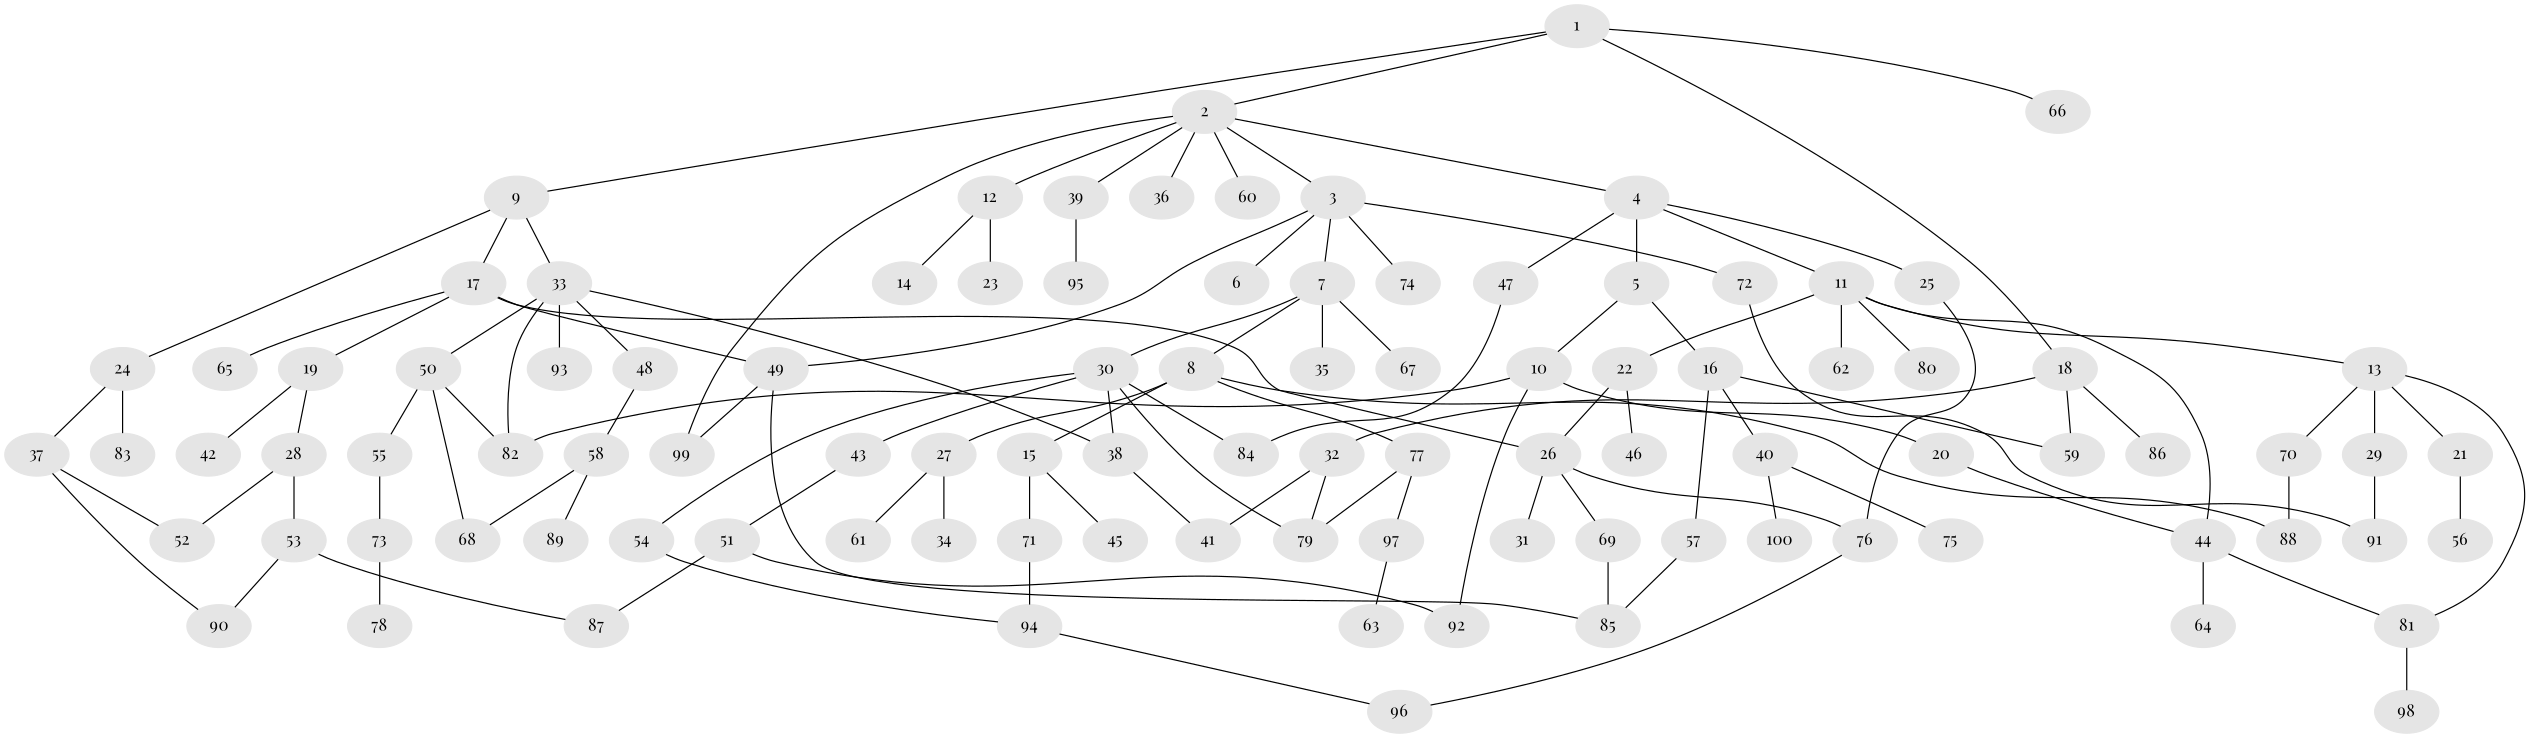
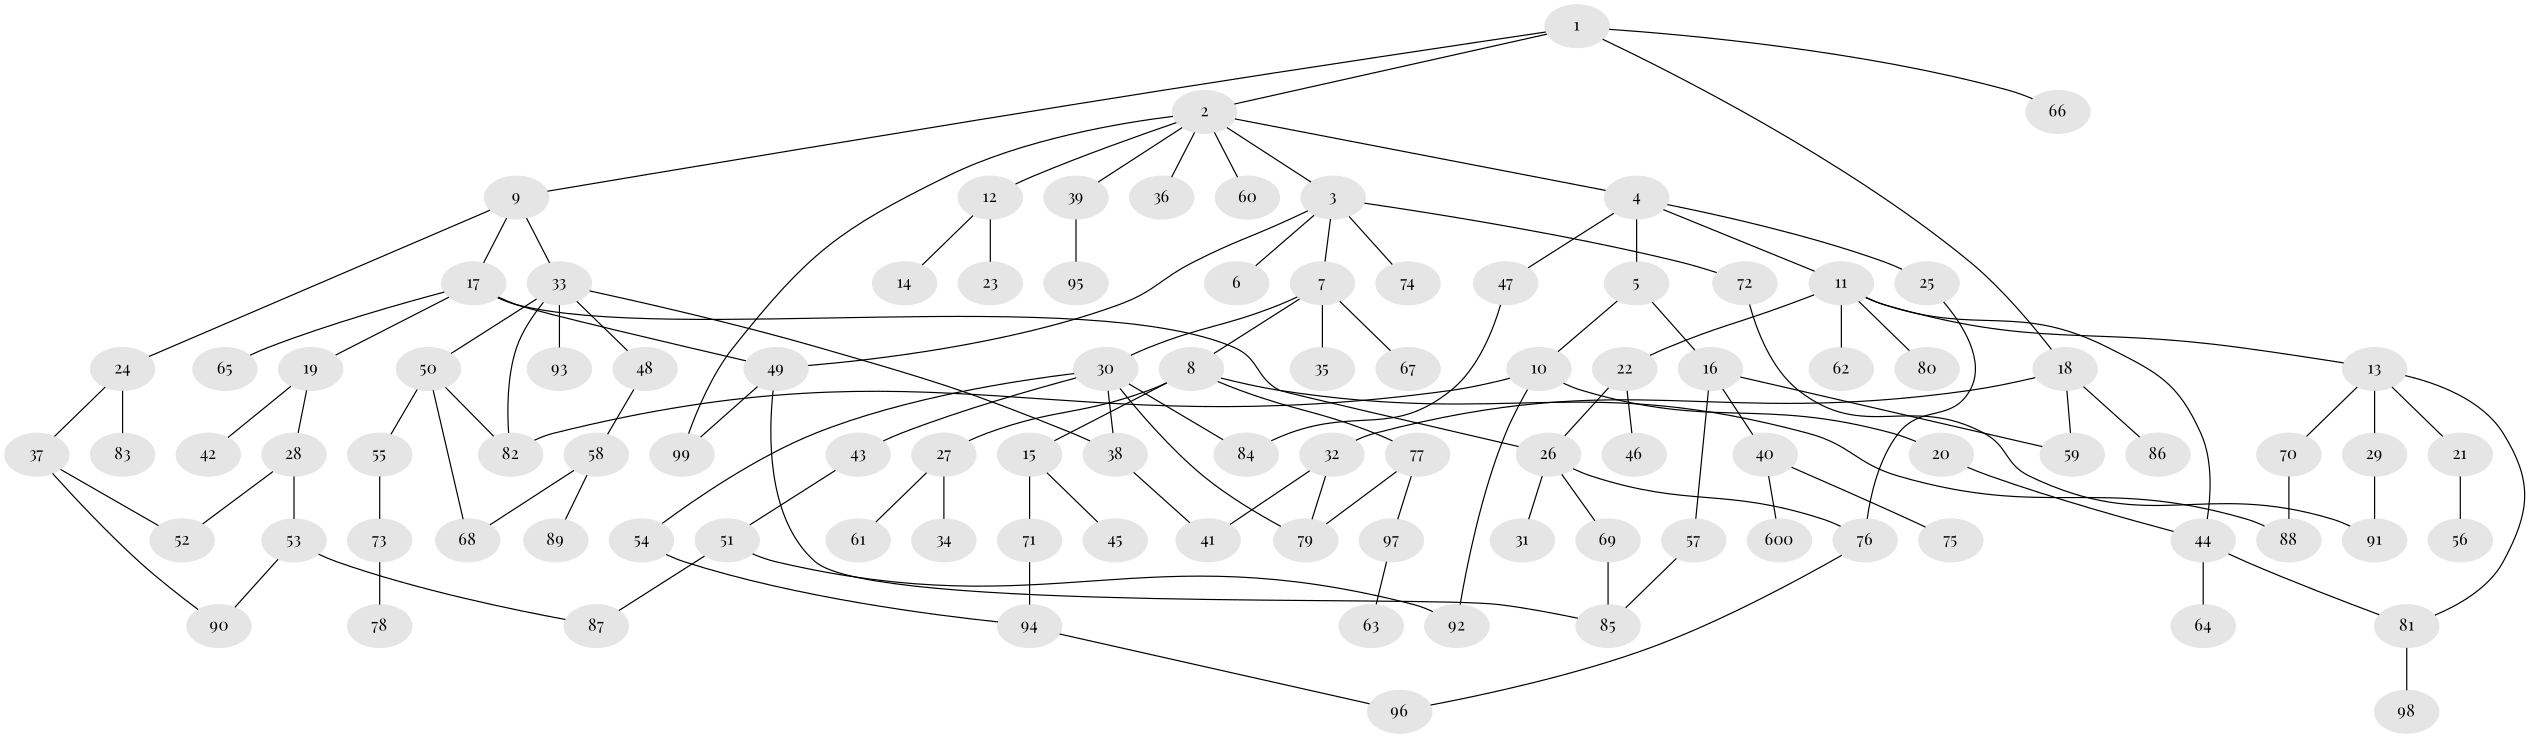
(1779, 540) -> (1779, 540)
